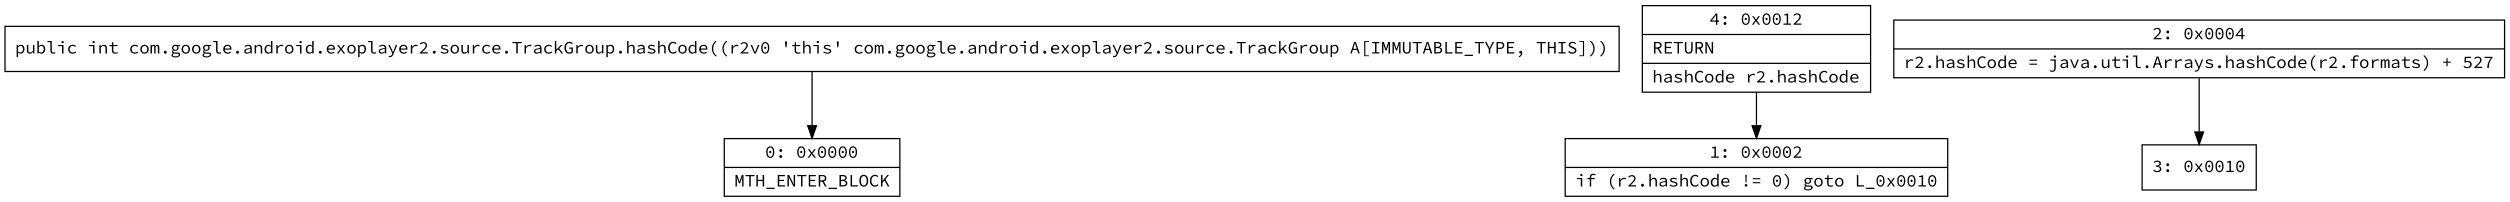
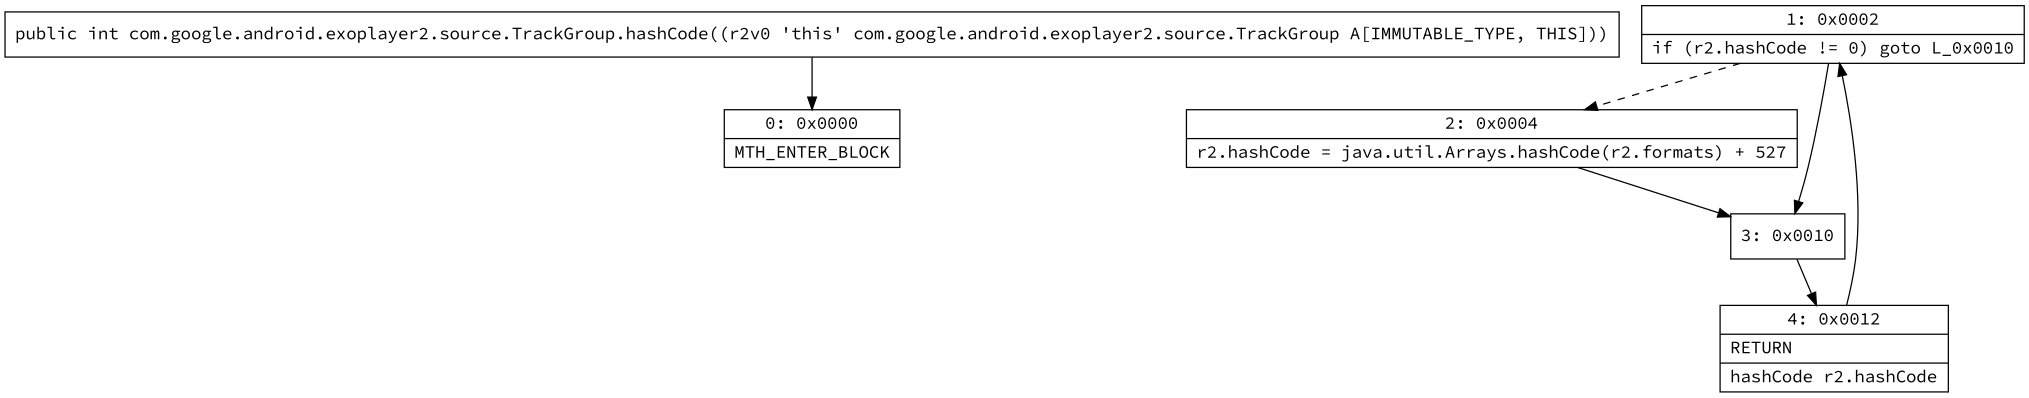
none -> (1668, 85)
none -> (1816, 133)
none -> (1804, 277)
